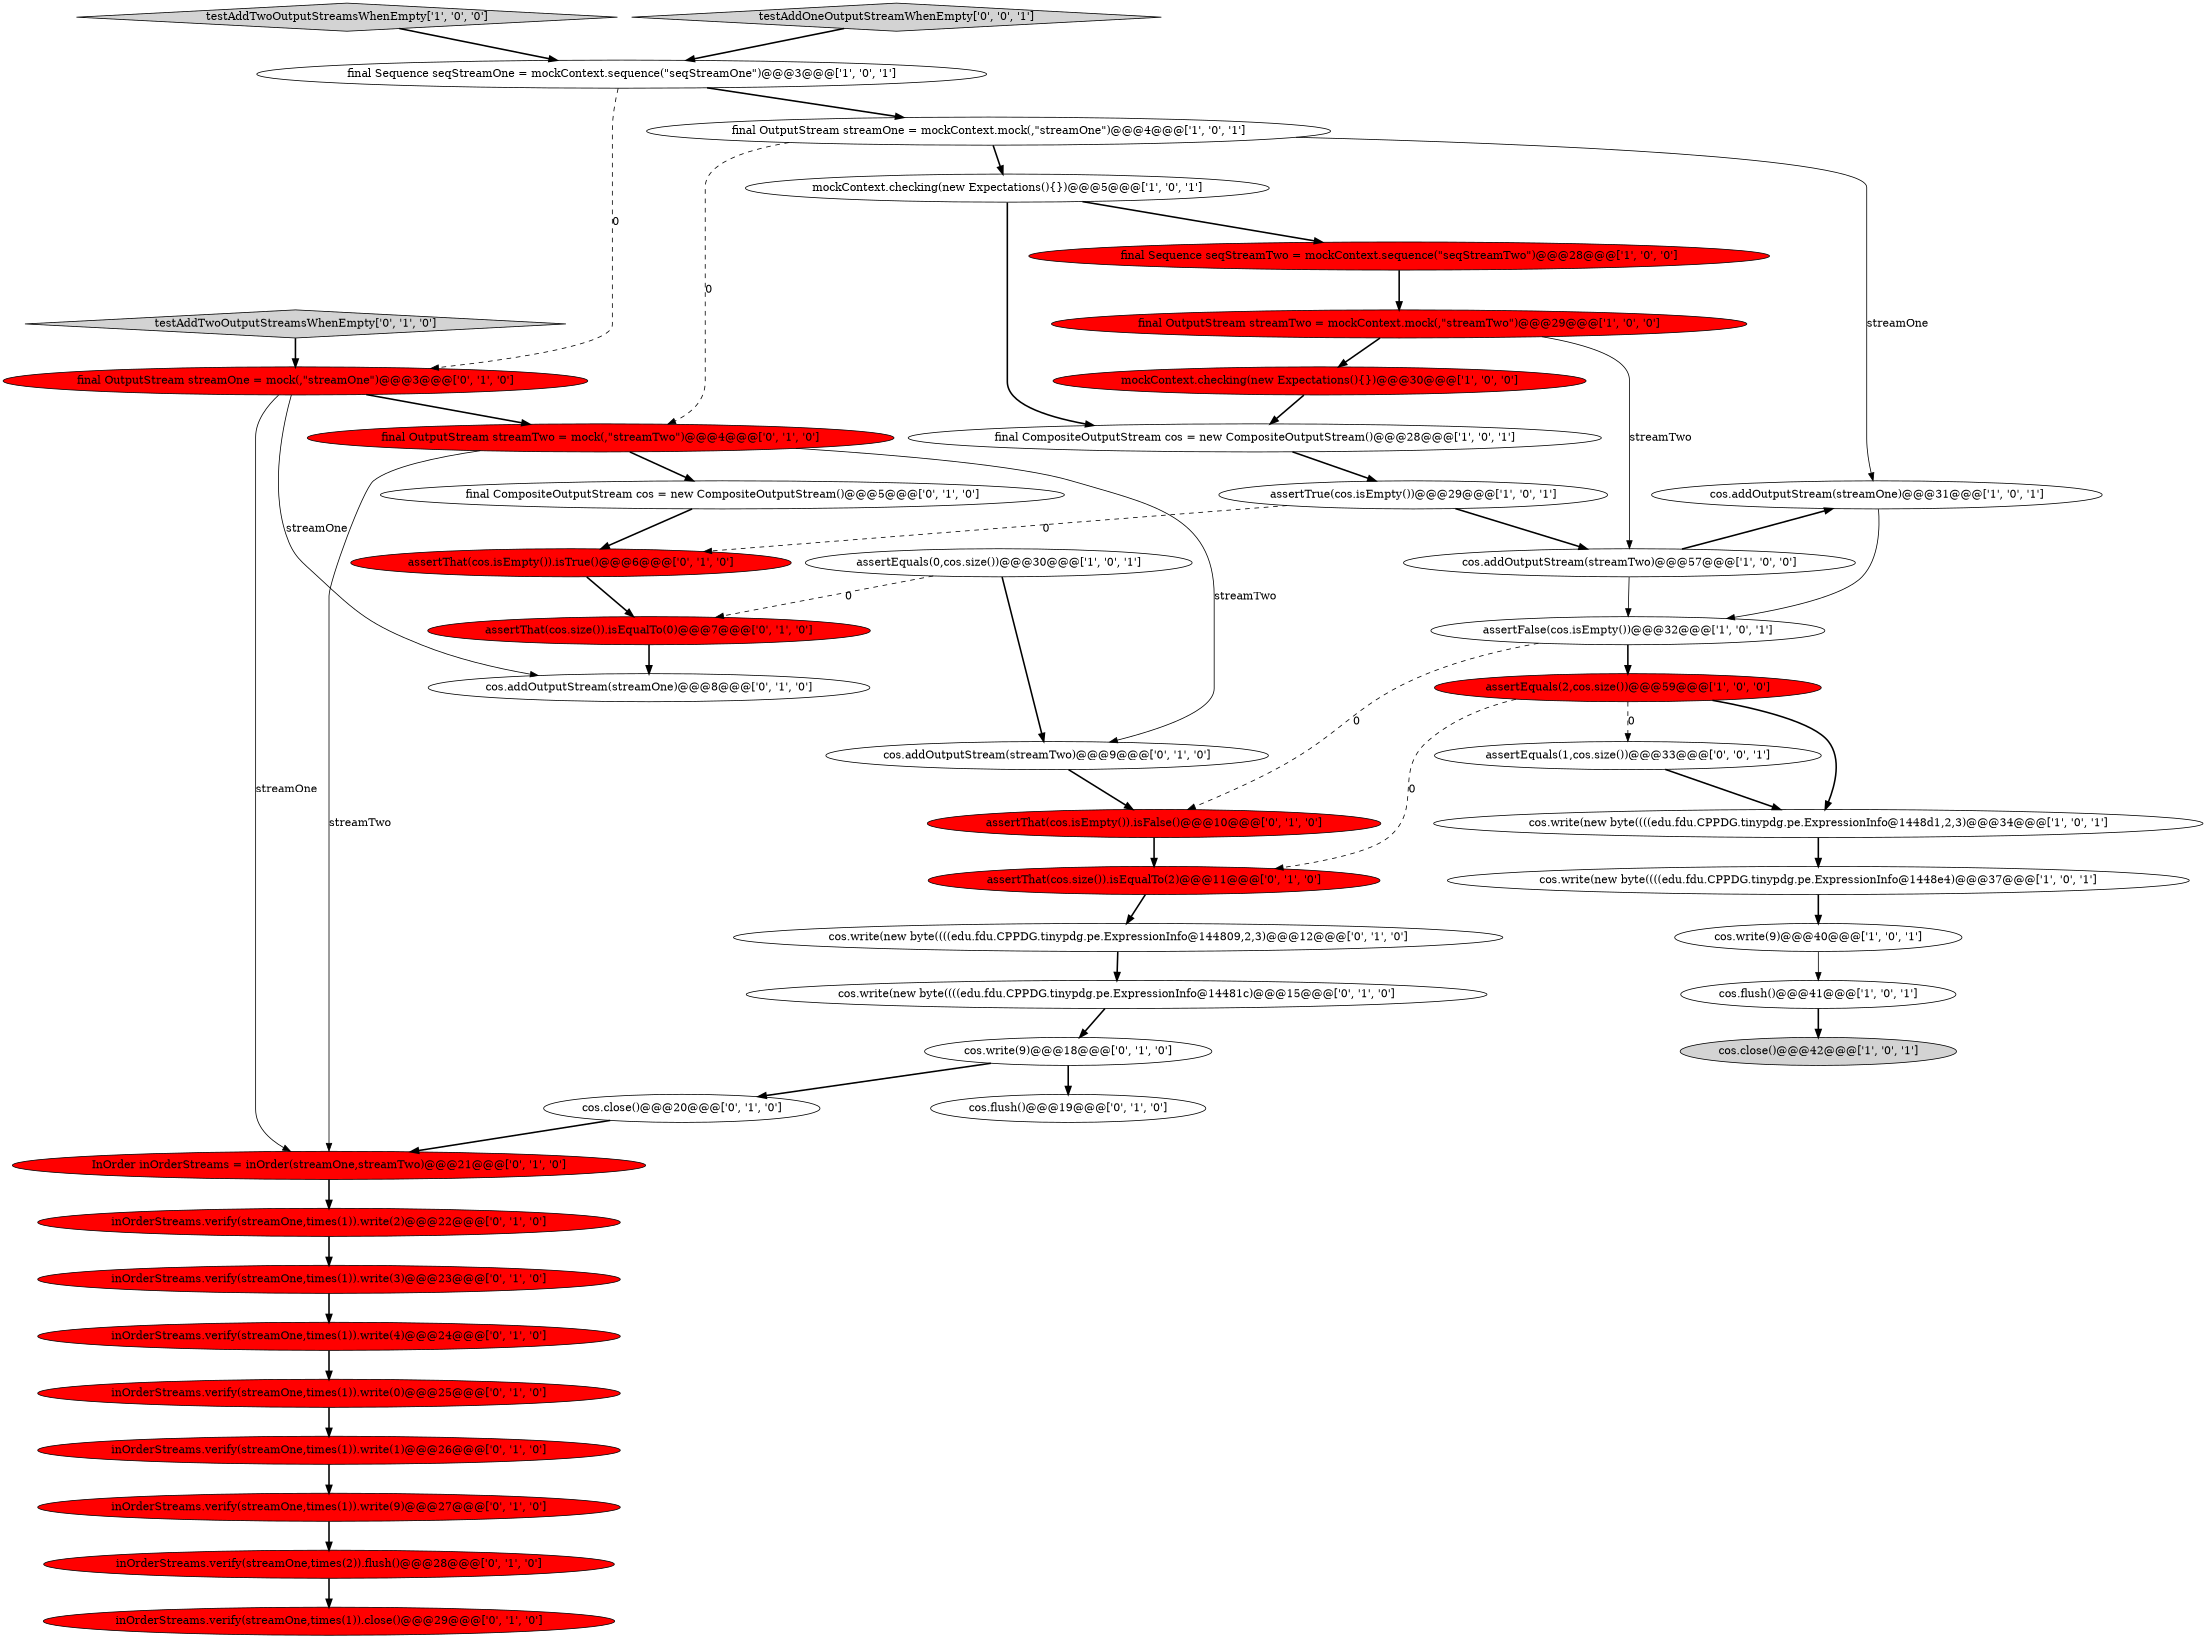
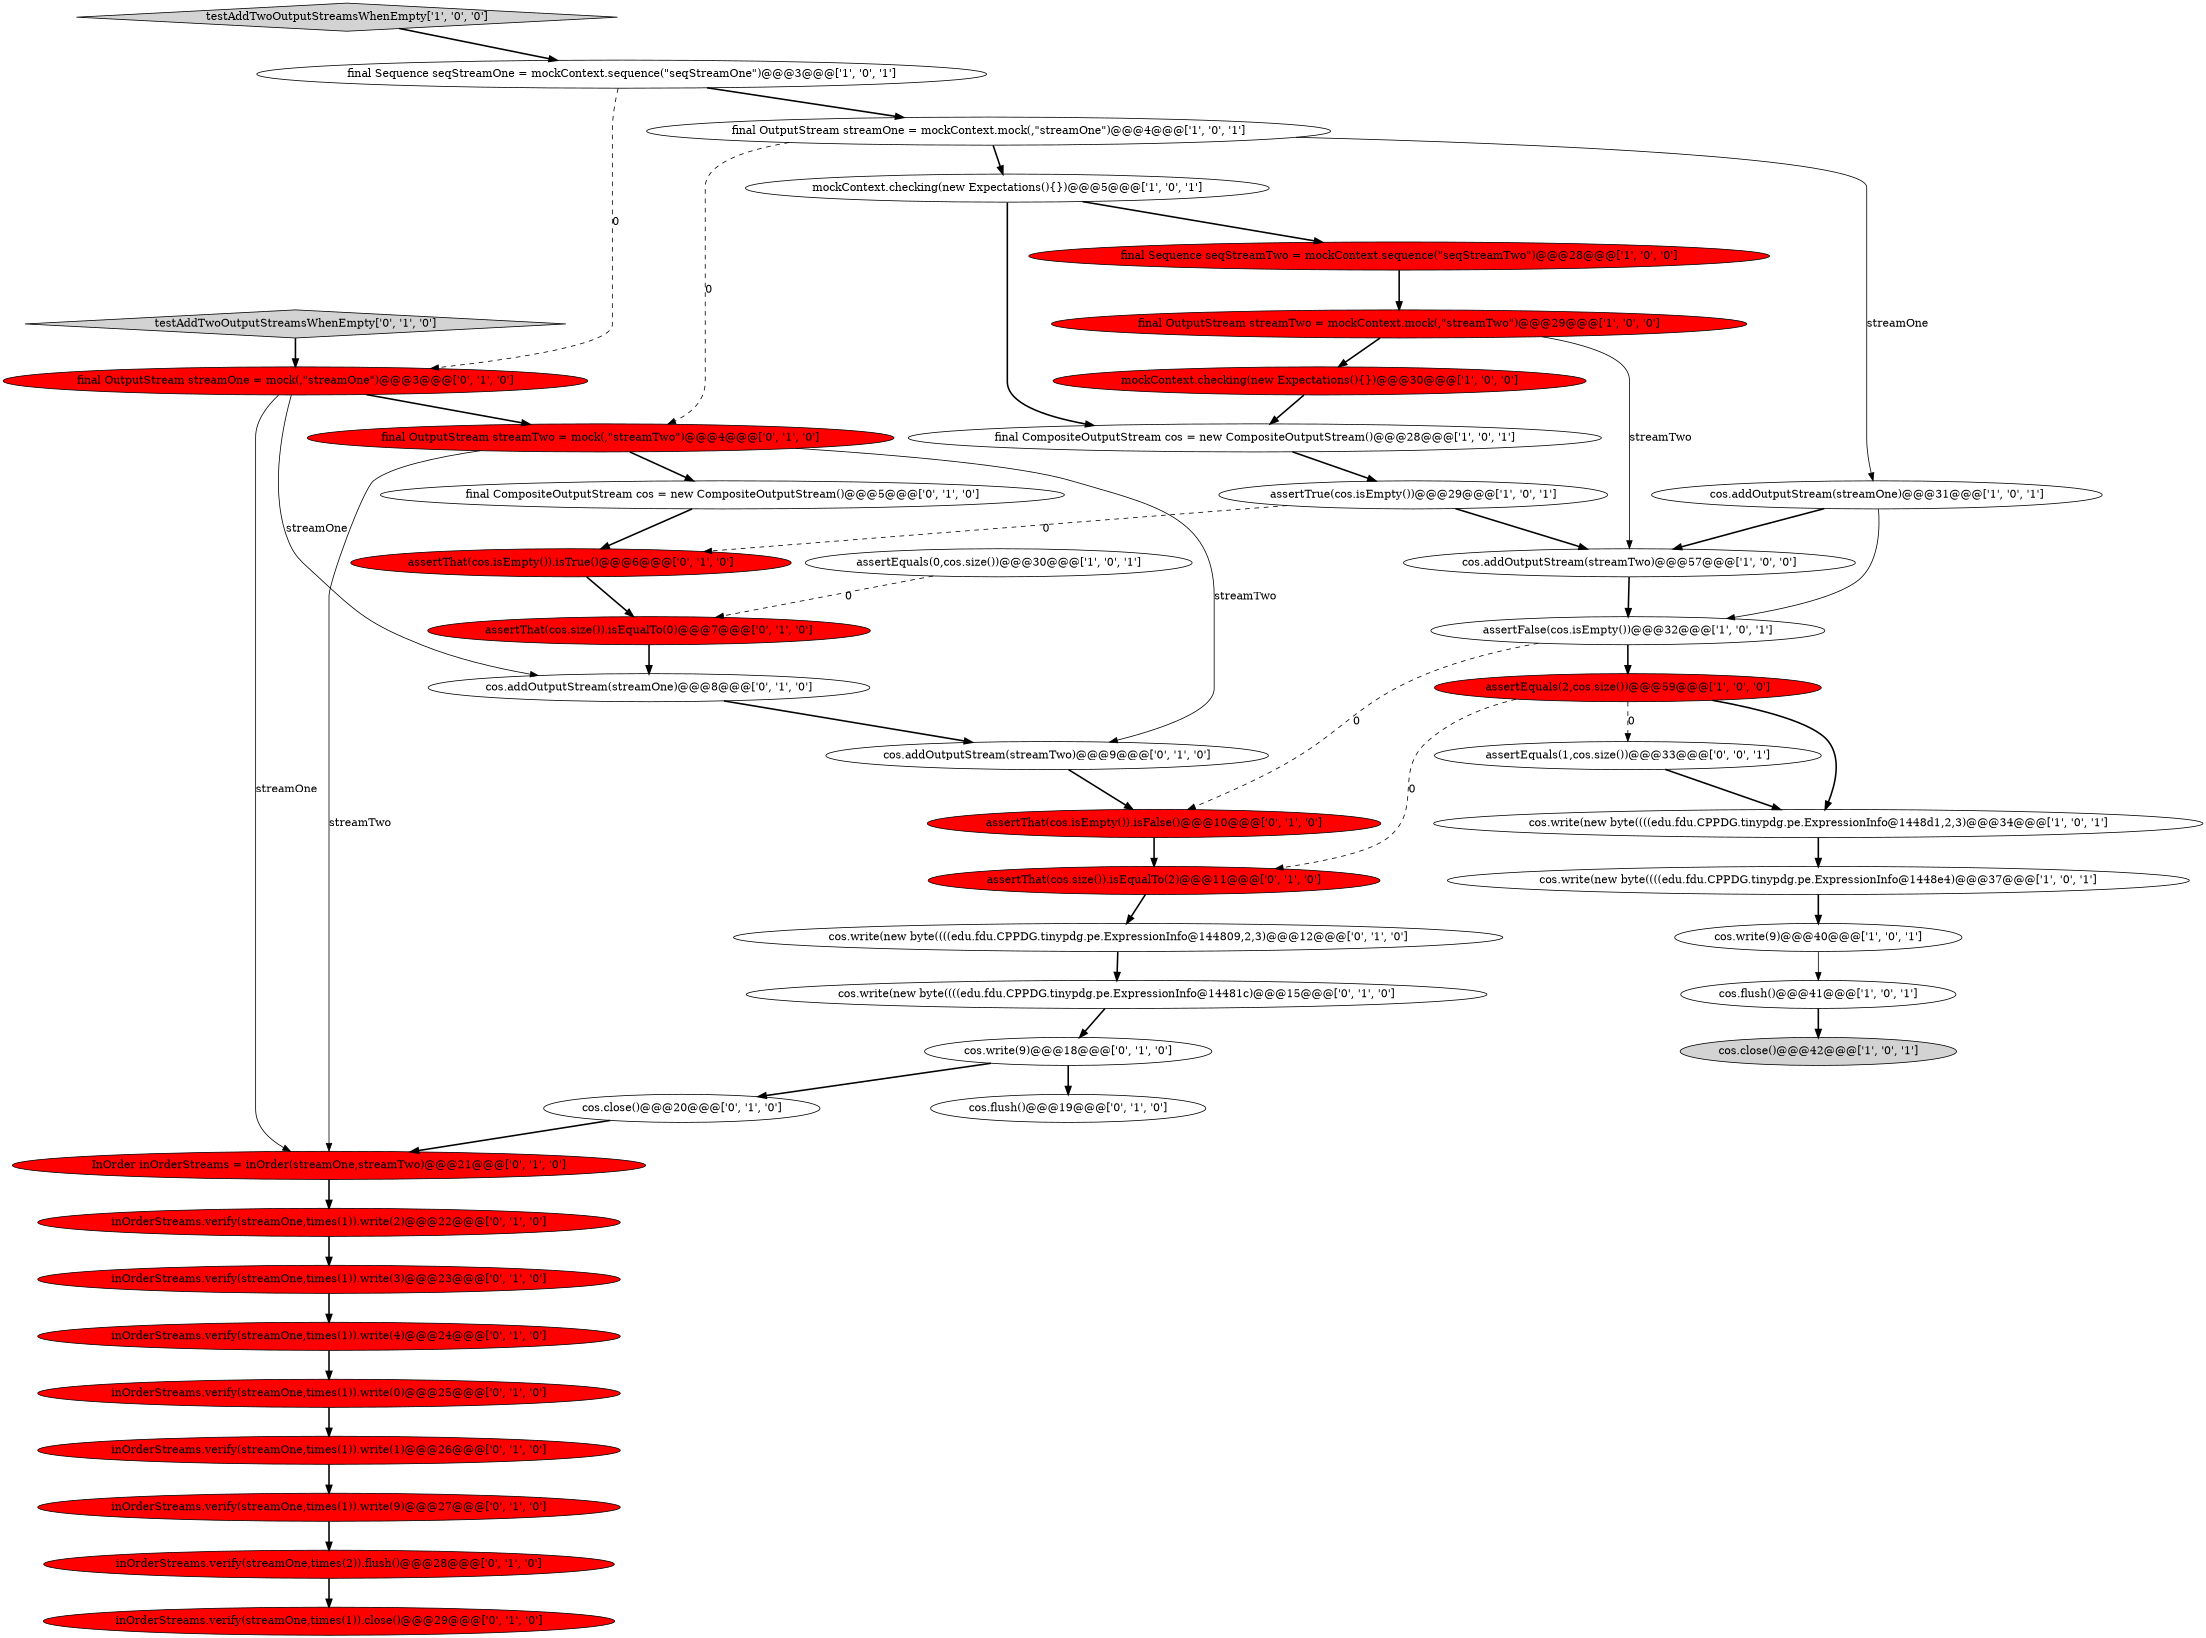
(896, 17) -> none
(1753, 530) -> (1753, 528)
(1629, 593) -> (1629, 593)
(1022, 655) -> (844, 721)
